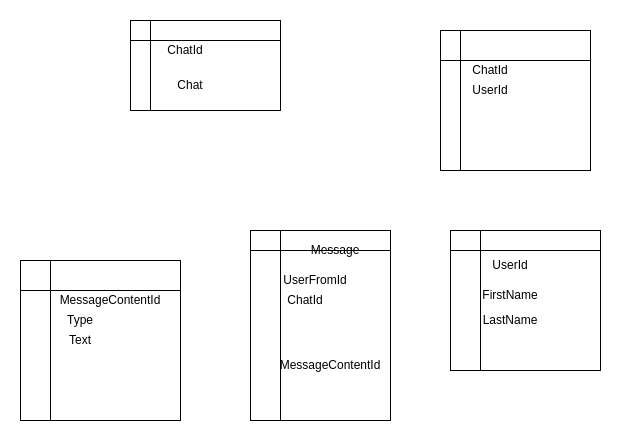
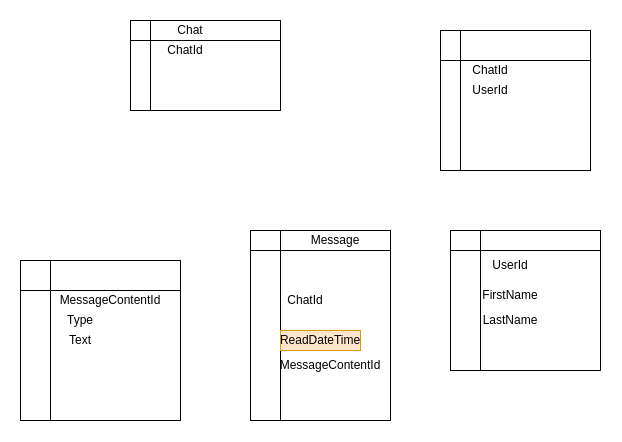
(191, 86) -> (191, 31)
(336, 251) -> (336, 241)
(316, 281) -> none
none -> (321, 341)
